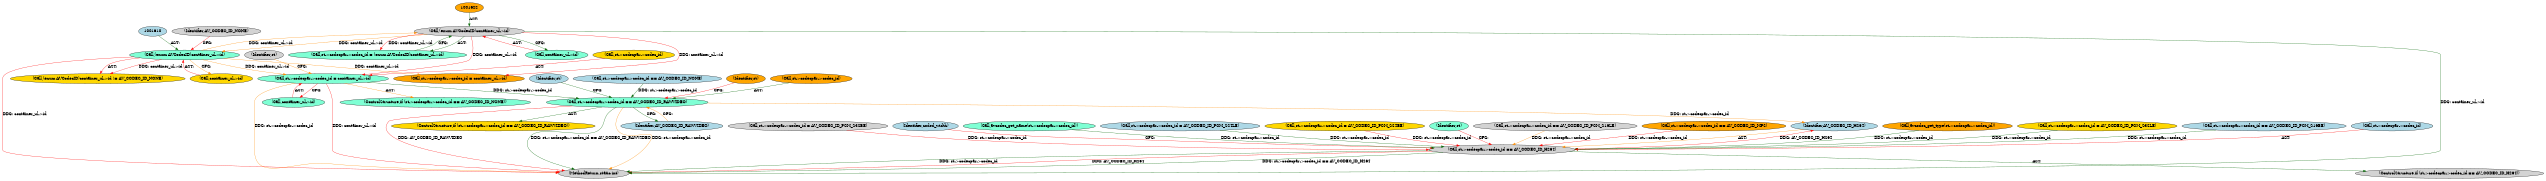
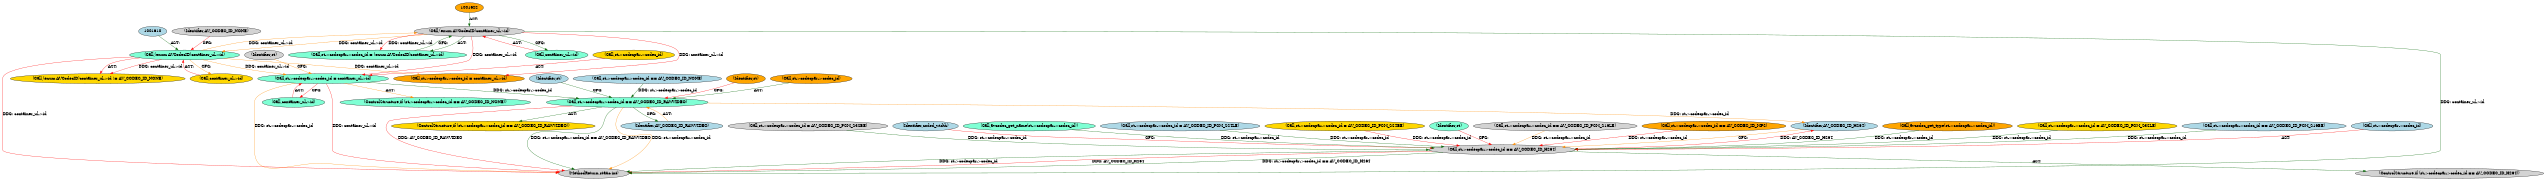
(668, 114) -> (668, 114)
(1743, 138) -> (1744, 138)
(1136, 146) -> (1136, 146)
